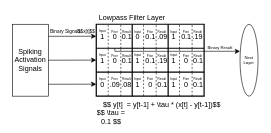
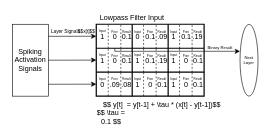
(132, 18) -> (132, 18)
(66, 32) -> (66, 32)
